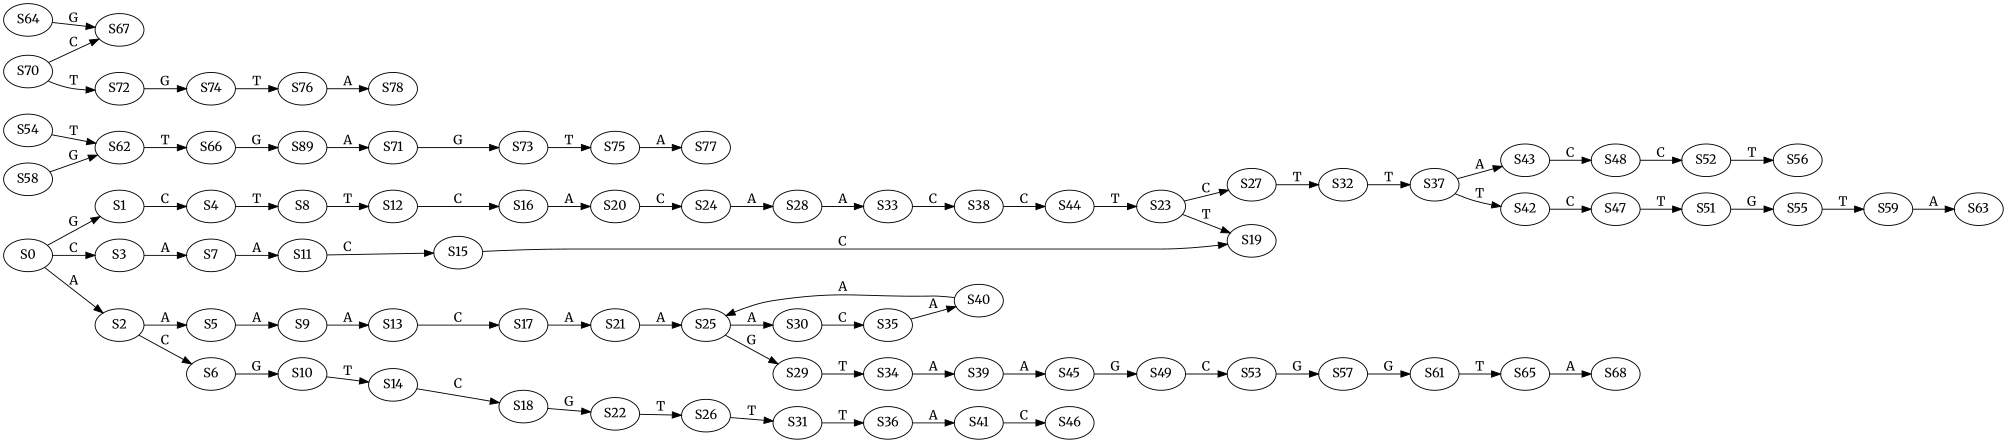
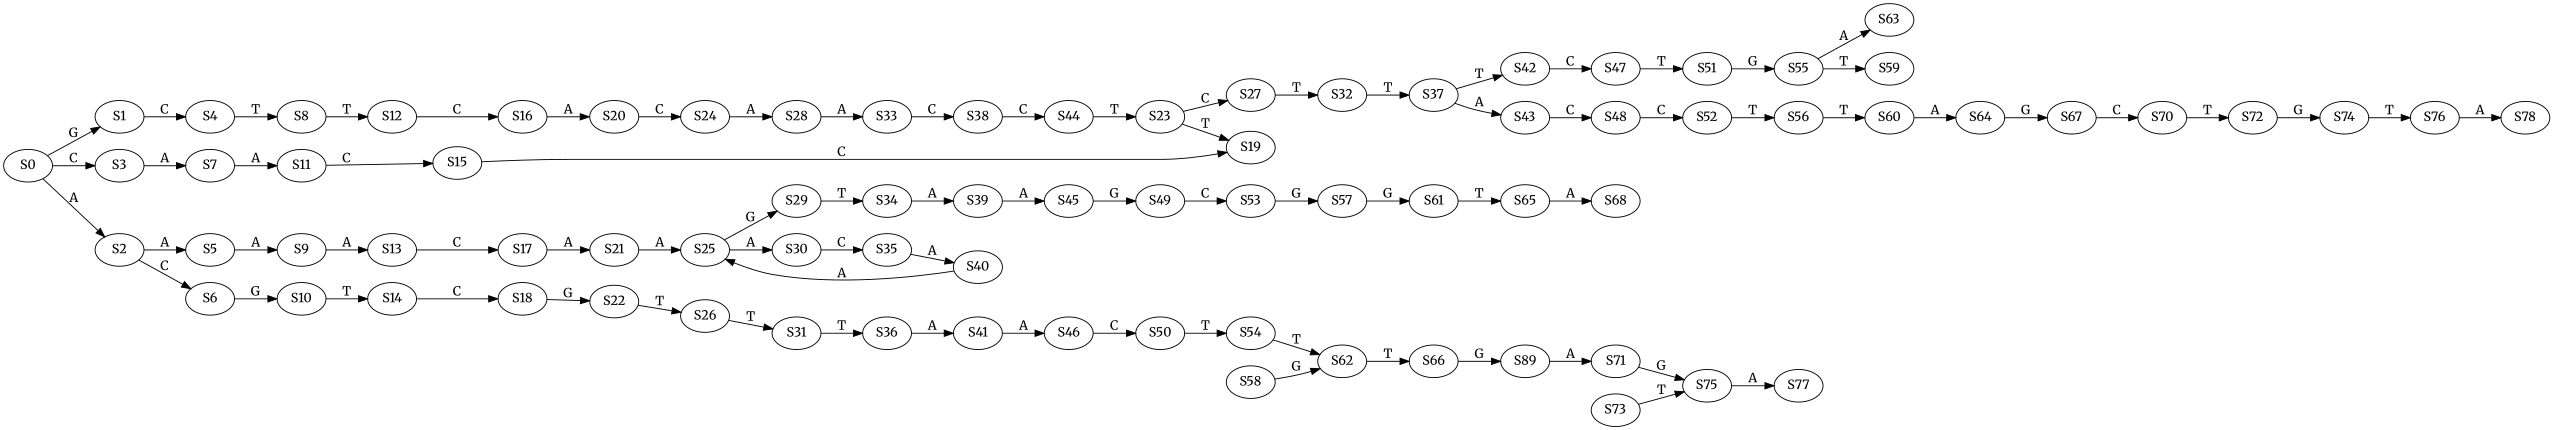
(69, 53) -> (2112, 118)
none -> (1889, 118)
(453, 148) -> (1657, 372)
(1929, 209) -> (1840, 47)
none -> (1160, 333)
(1024, 416) -> (1023, 326)
